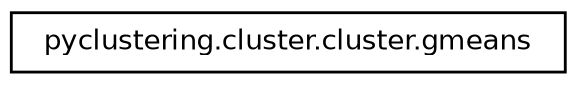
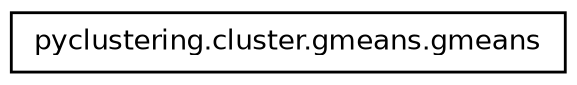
(288, 42) -> (288, 42)
